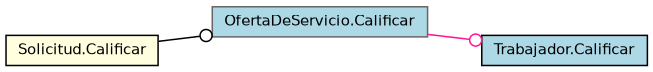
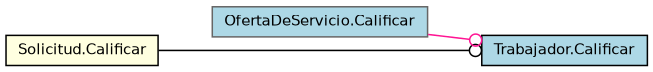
(179, 39) -> (314, 50)
